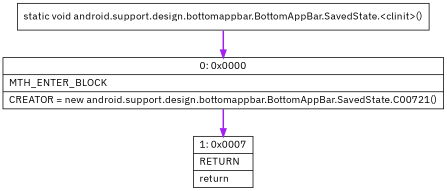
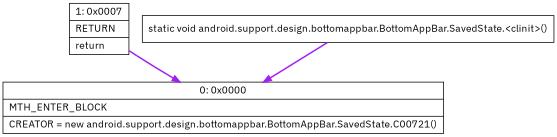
(223, 119) -> (151, 65)
